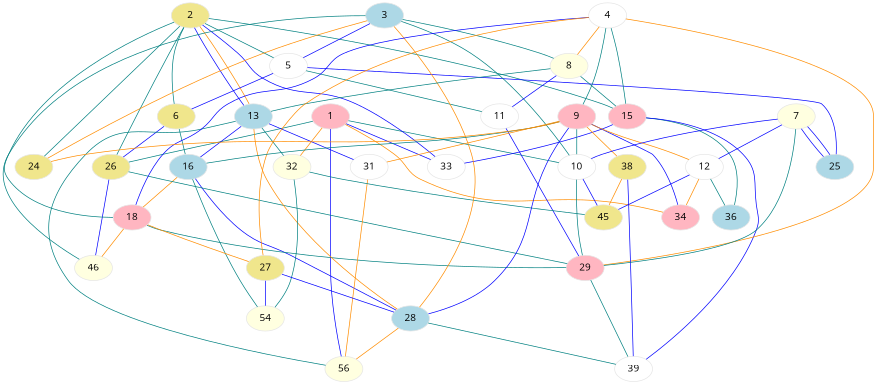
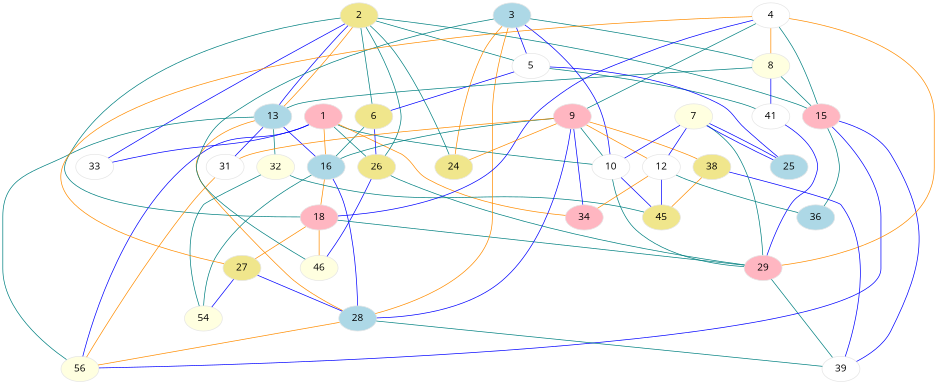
(489, 66) -> (585, 83)
(500, 116) -> (771, 116)
(315, 137) -> (325, 145)
(540, 147) -> (552, 346)
